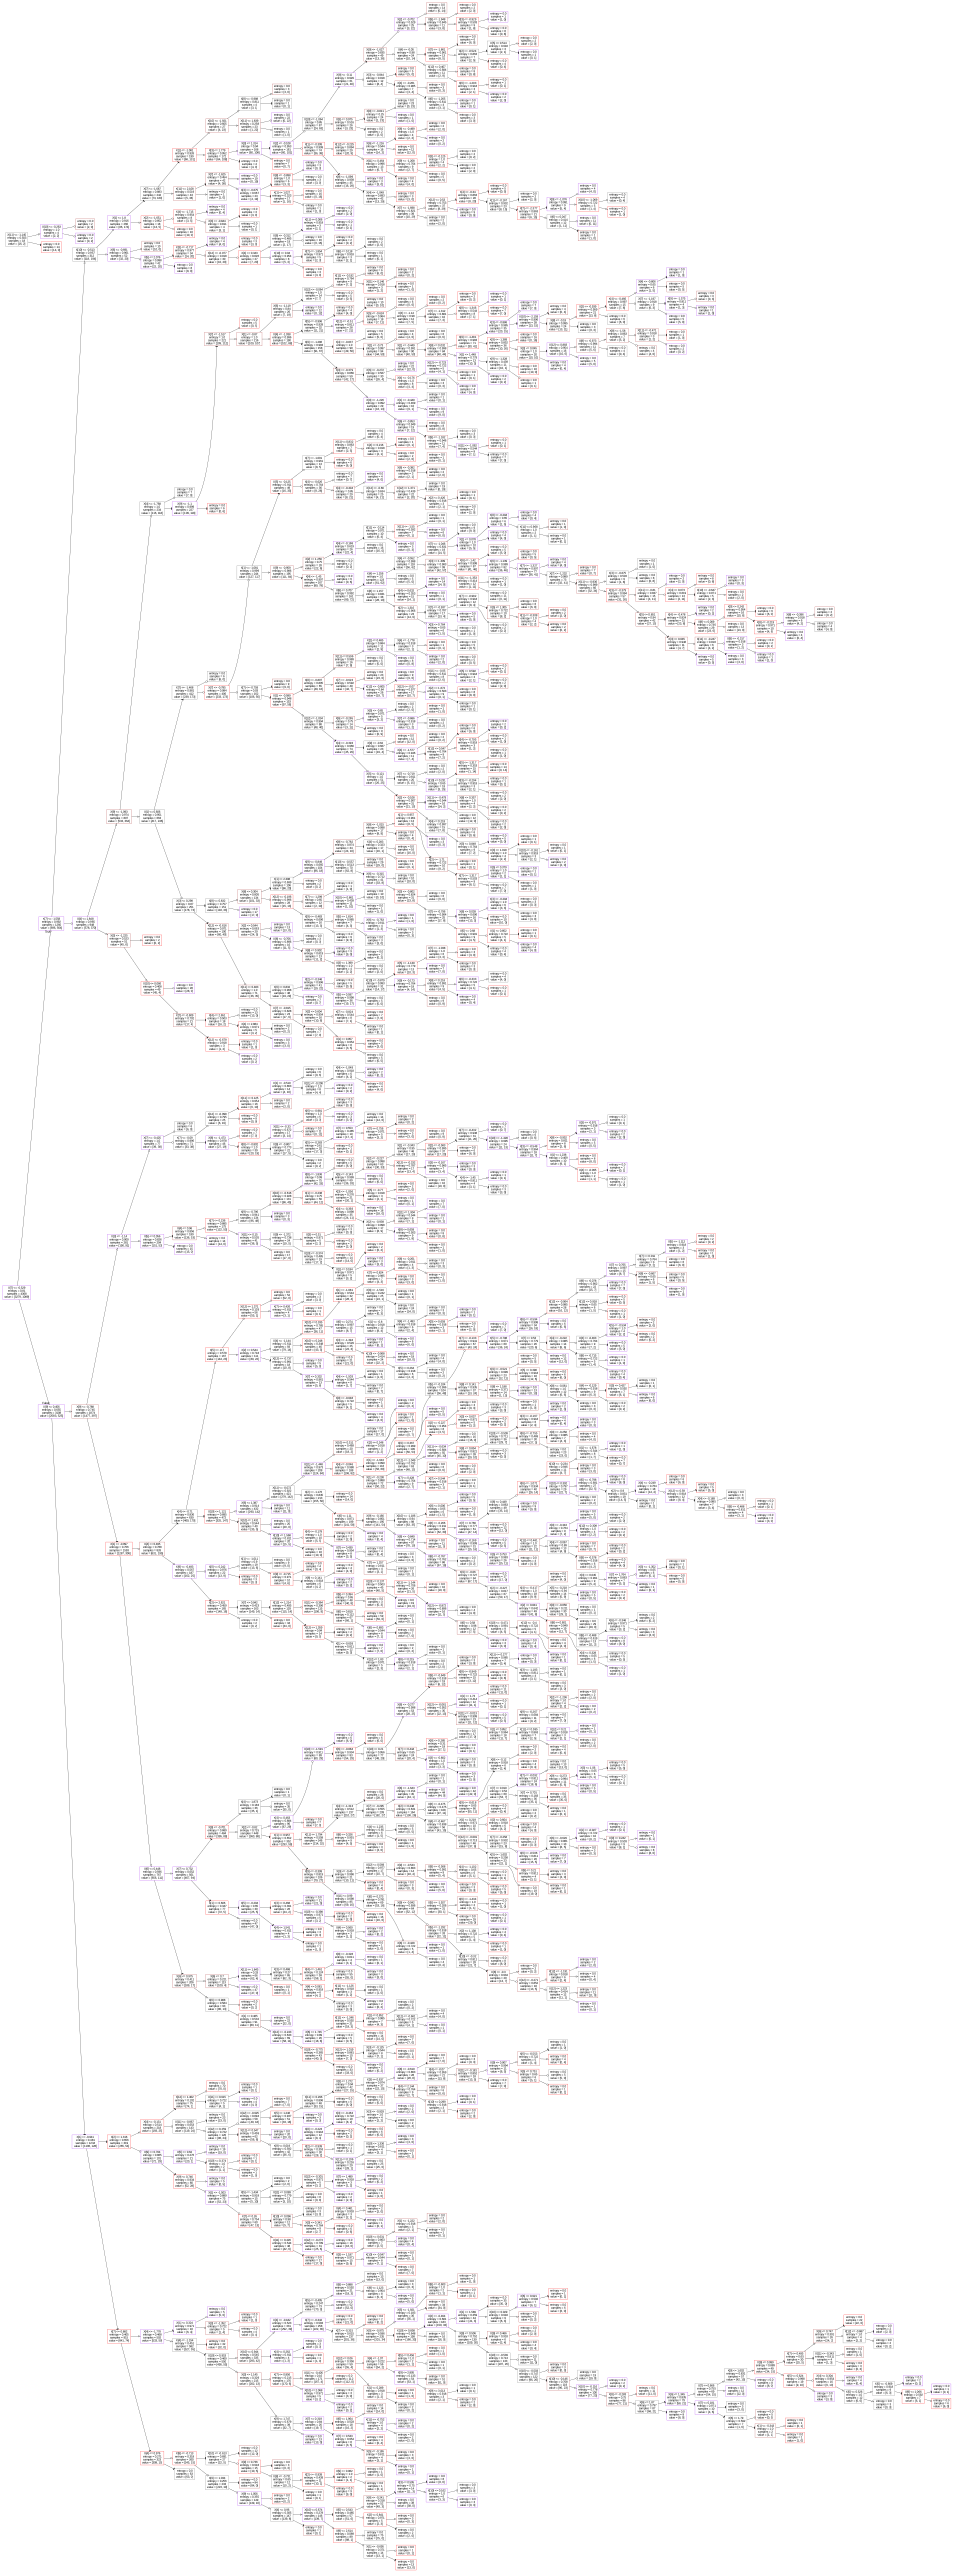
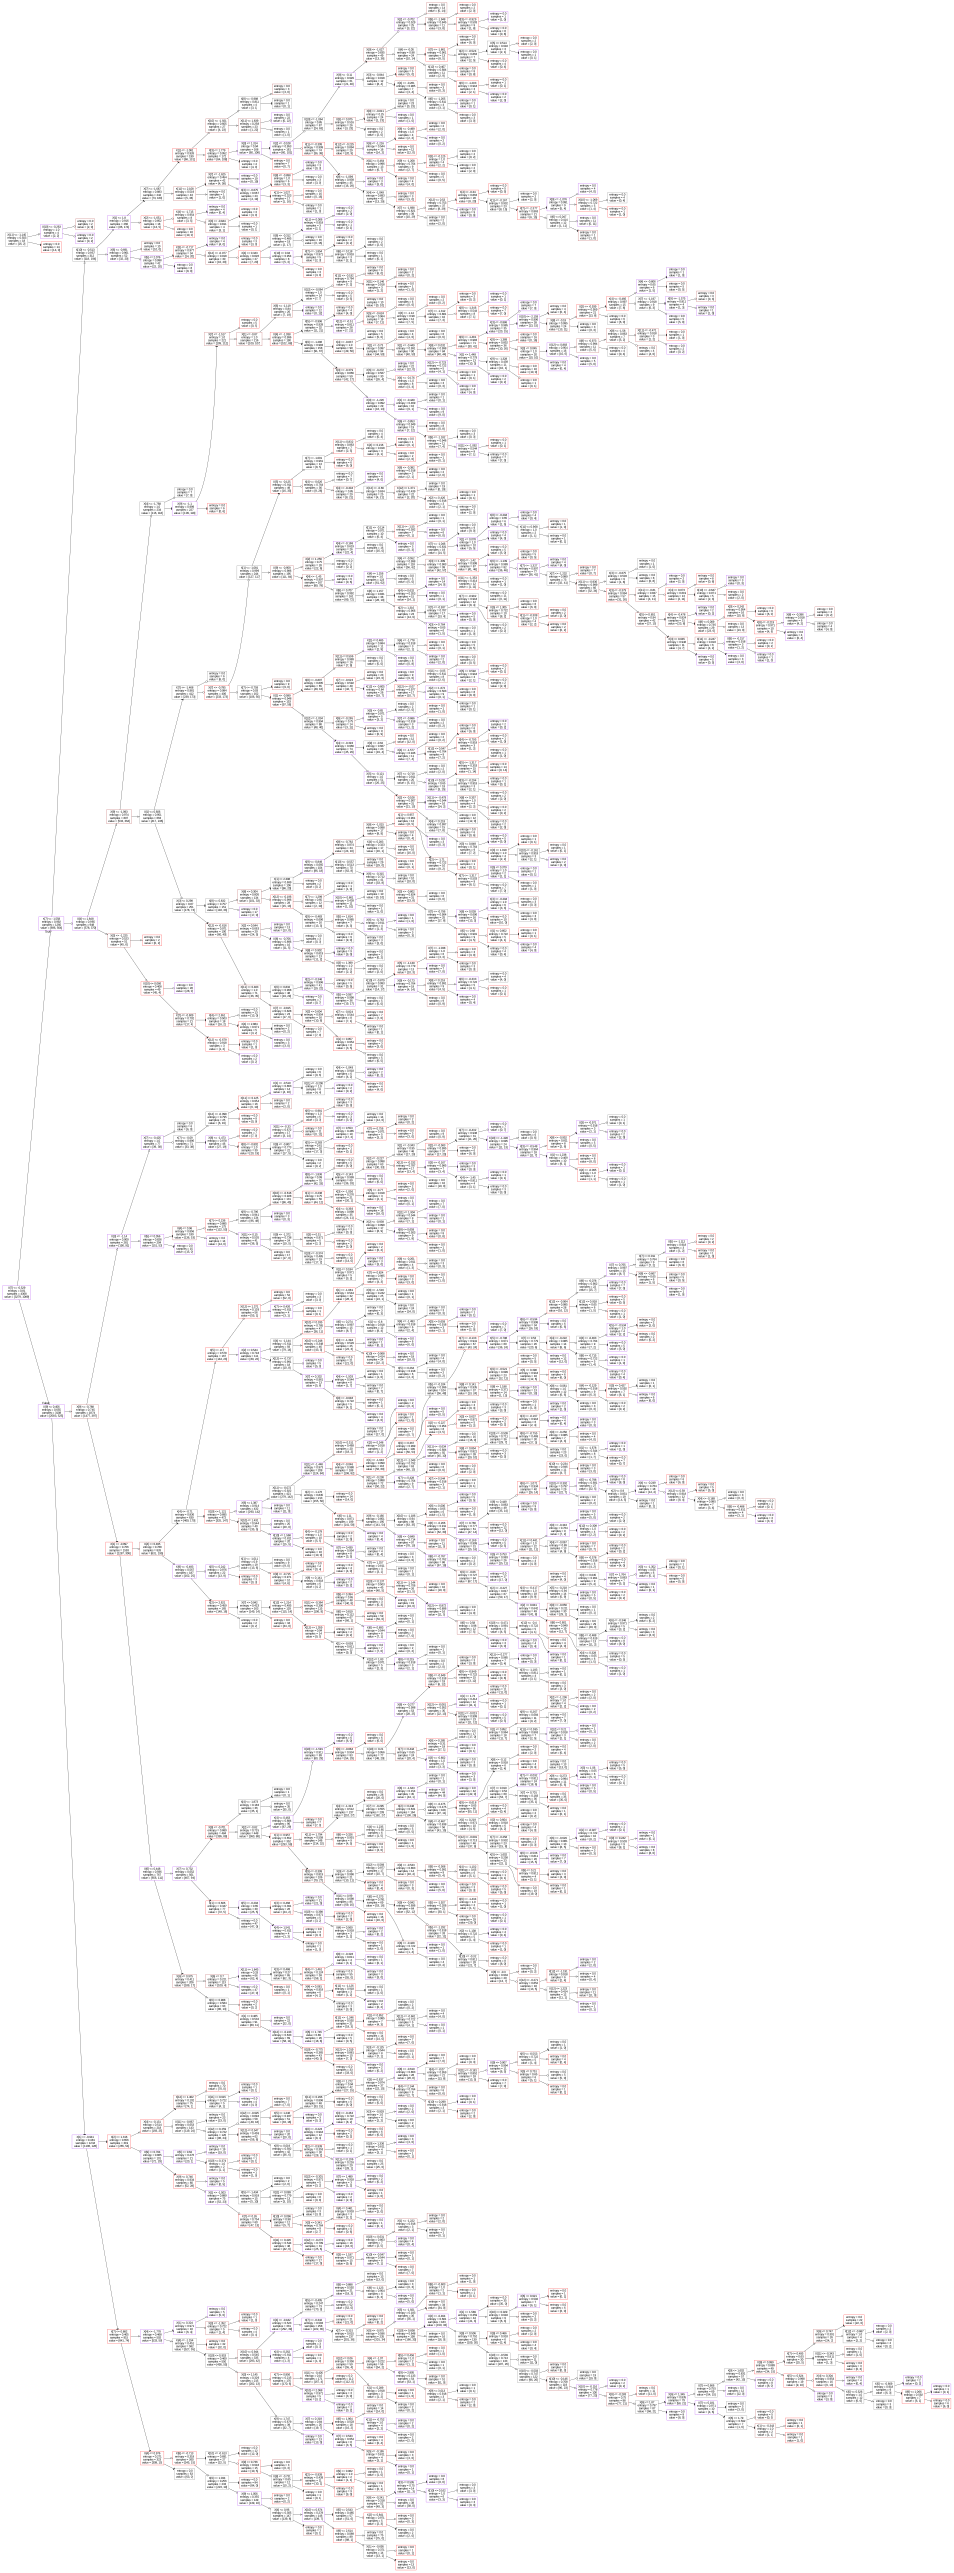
(313, 2037) -> (313, 2037)
